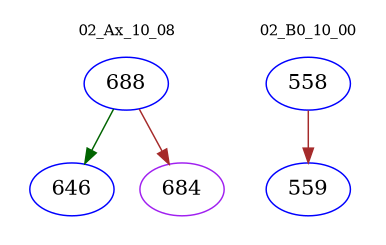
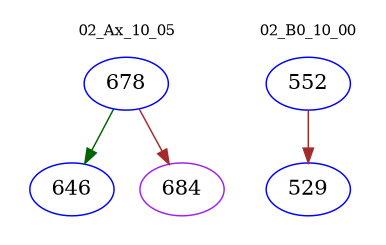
(127, 32) -> (127, 32)
(126, 84) -> (126, 84)
(308, 84) -> (308, 84)
(308, 189) -> (308, 189)
